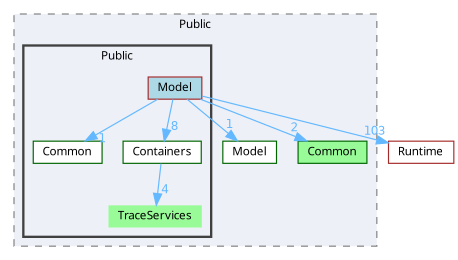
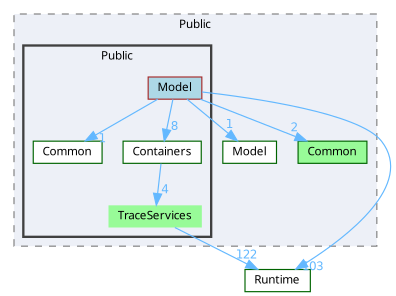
(421, 152) -> (278, 281)
none -> (227, 254)
